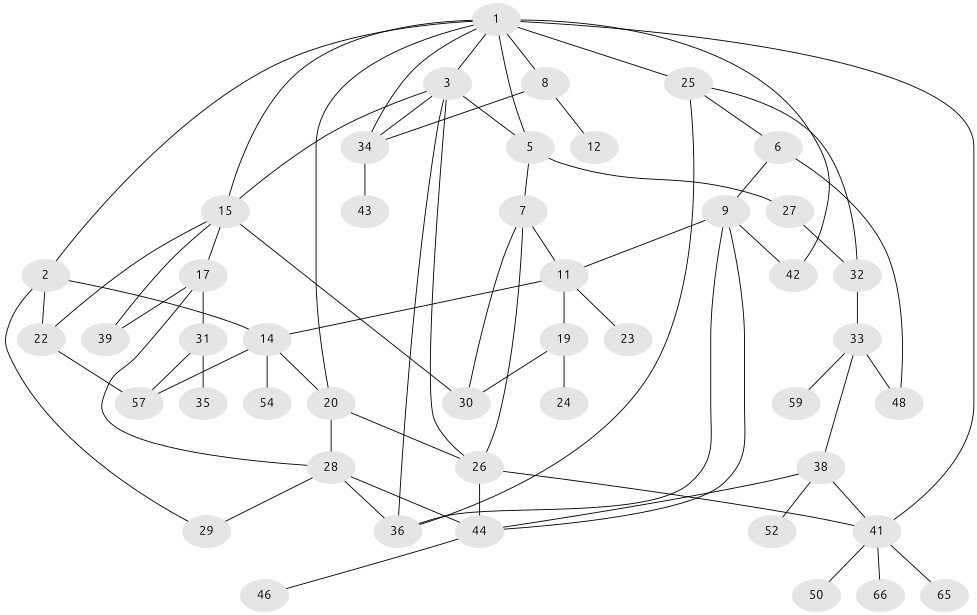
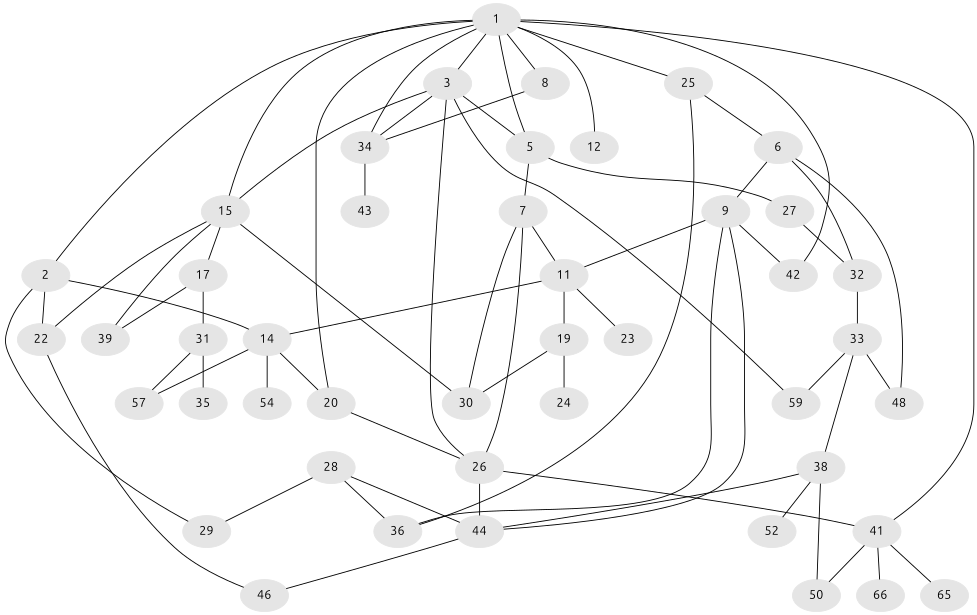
(570, 116) -> (576, 65)
(831, 158) -> (833, 214)
(416, 296) -> (617, 243)
(90, 372) -> (125, 490)
(125, 432) -> none
(331, 436) -> none
(849, 500) -> (819, 532)
